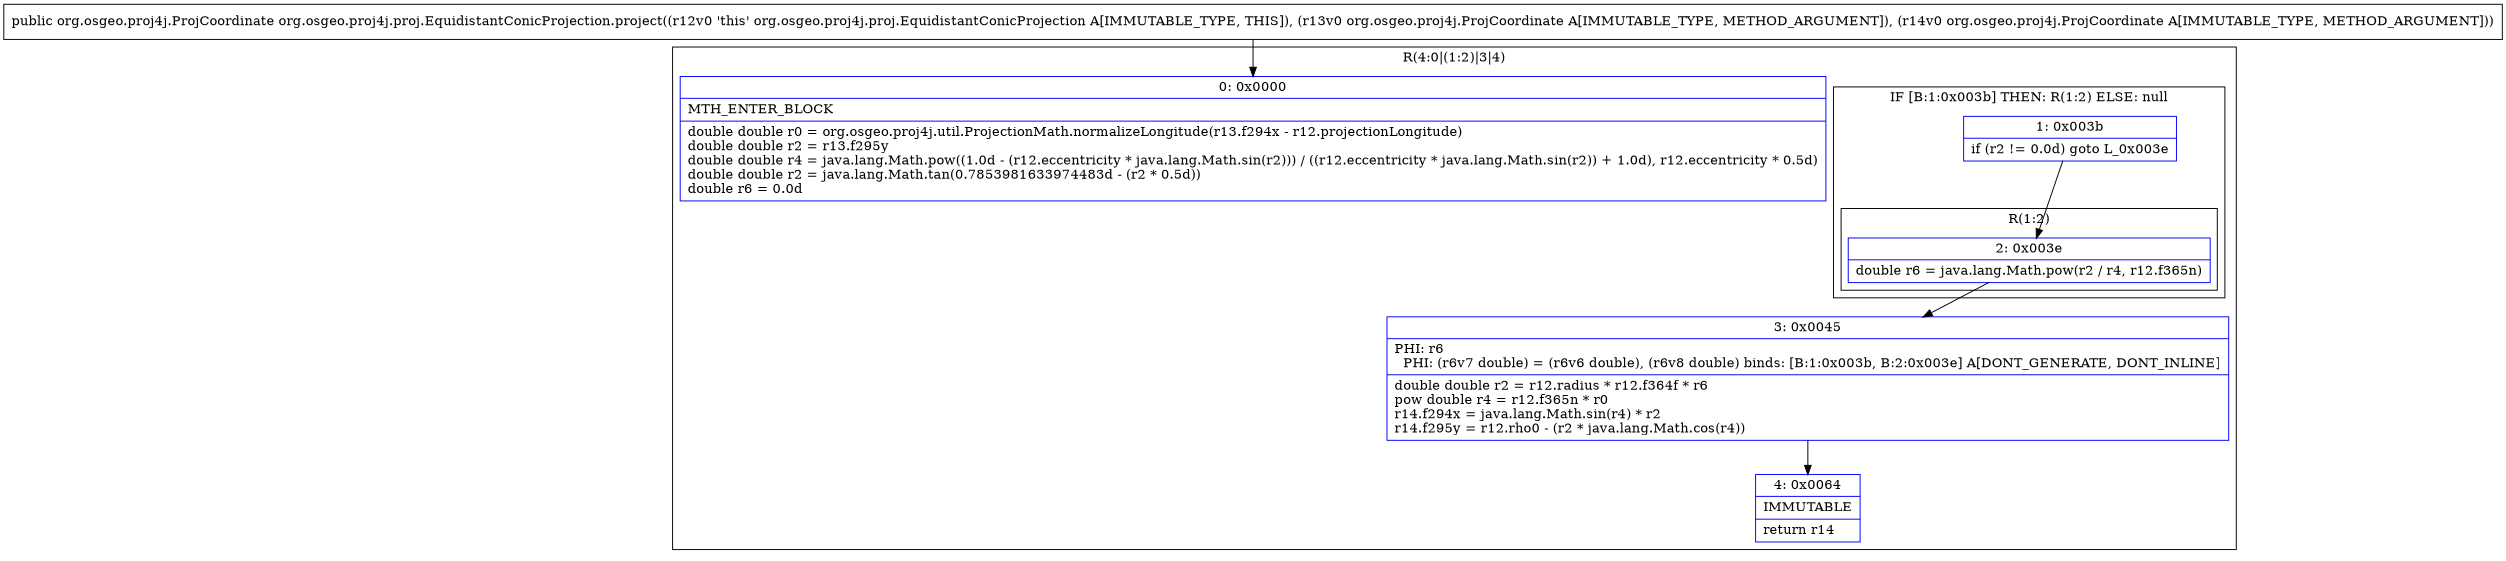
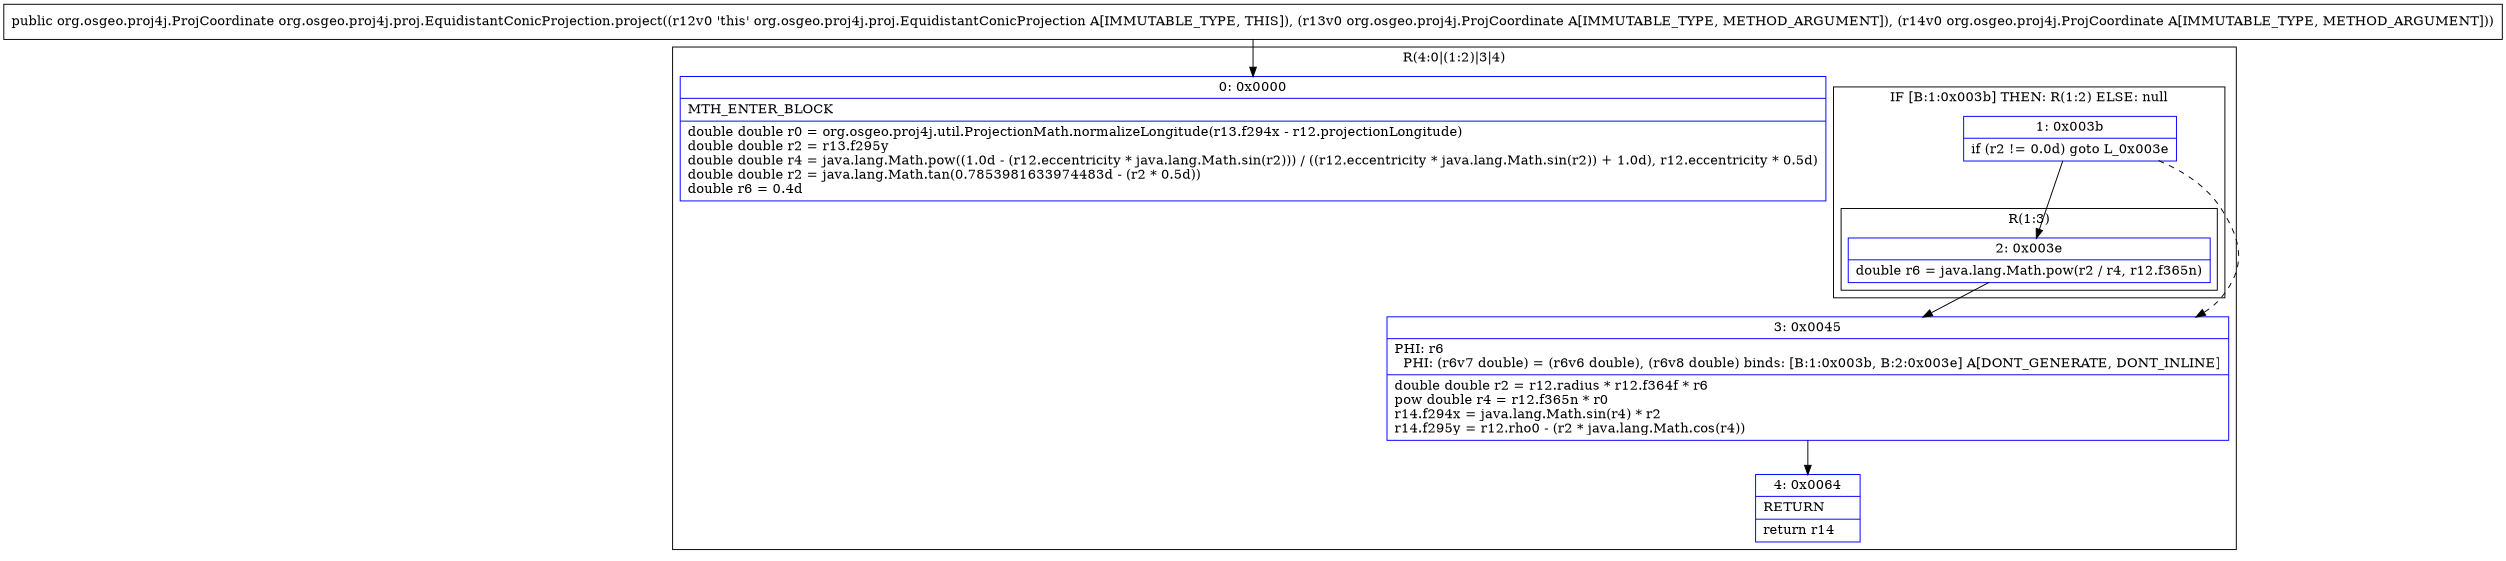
(745, 189) -> (745, 189)
none -> (2215, 200)
(2029, 219) -> (2029, 219)
(1808, 507) -> (1794, 507)
